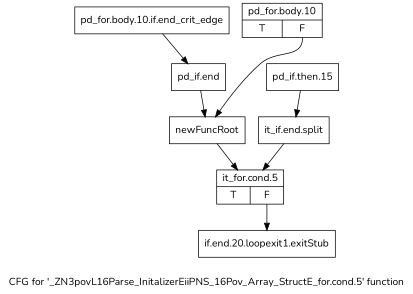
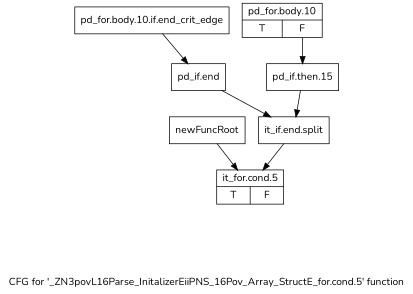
(257, 67) -> (303, 47)
(202, 100) -> (243, 102)
(267, 244) -> none
